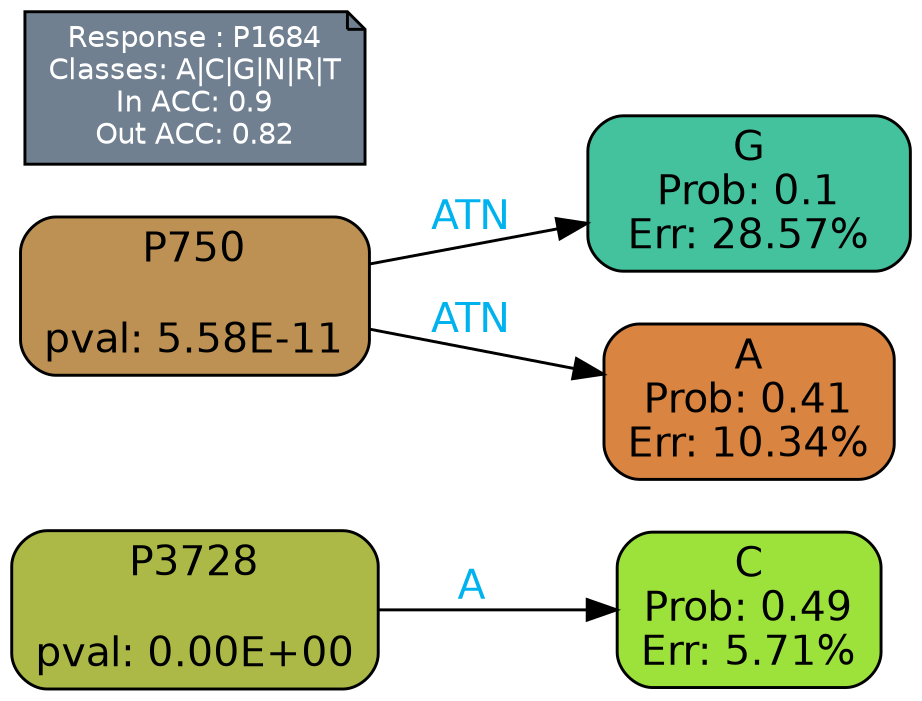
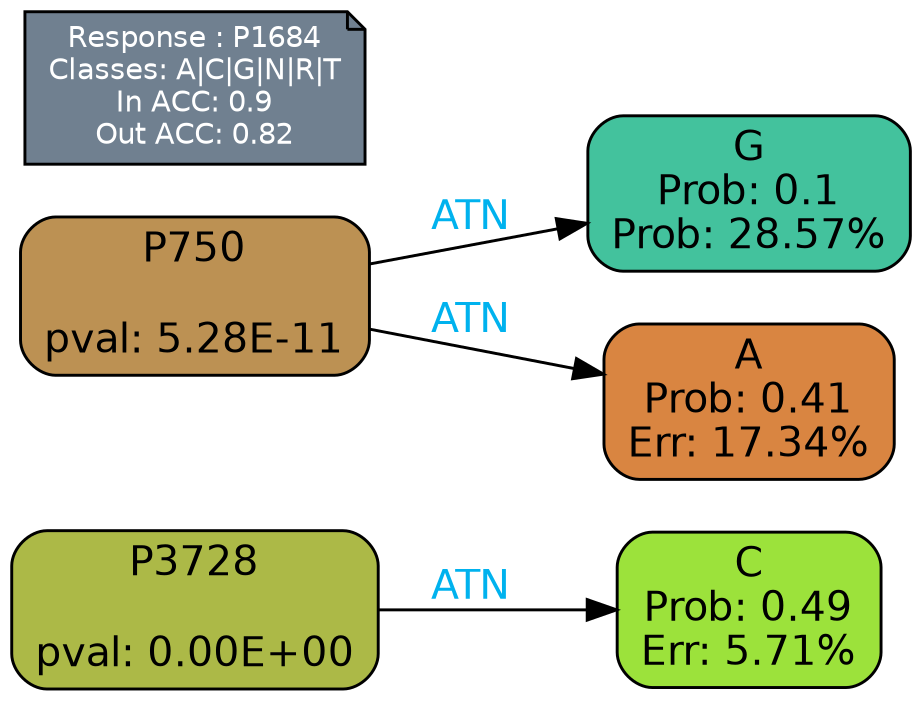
(749, 194) -> (749, 194)
(195, 296) -> (195, 296)
(749, 402) -> (749, 402)
(472, 588) -> (472, 588)
